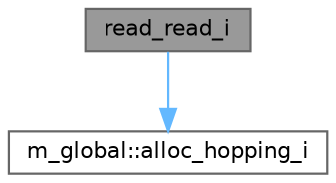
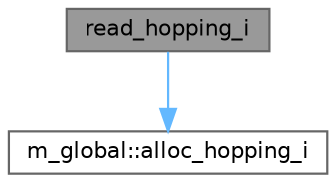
(168, 30) -> (168, 30)
